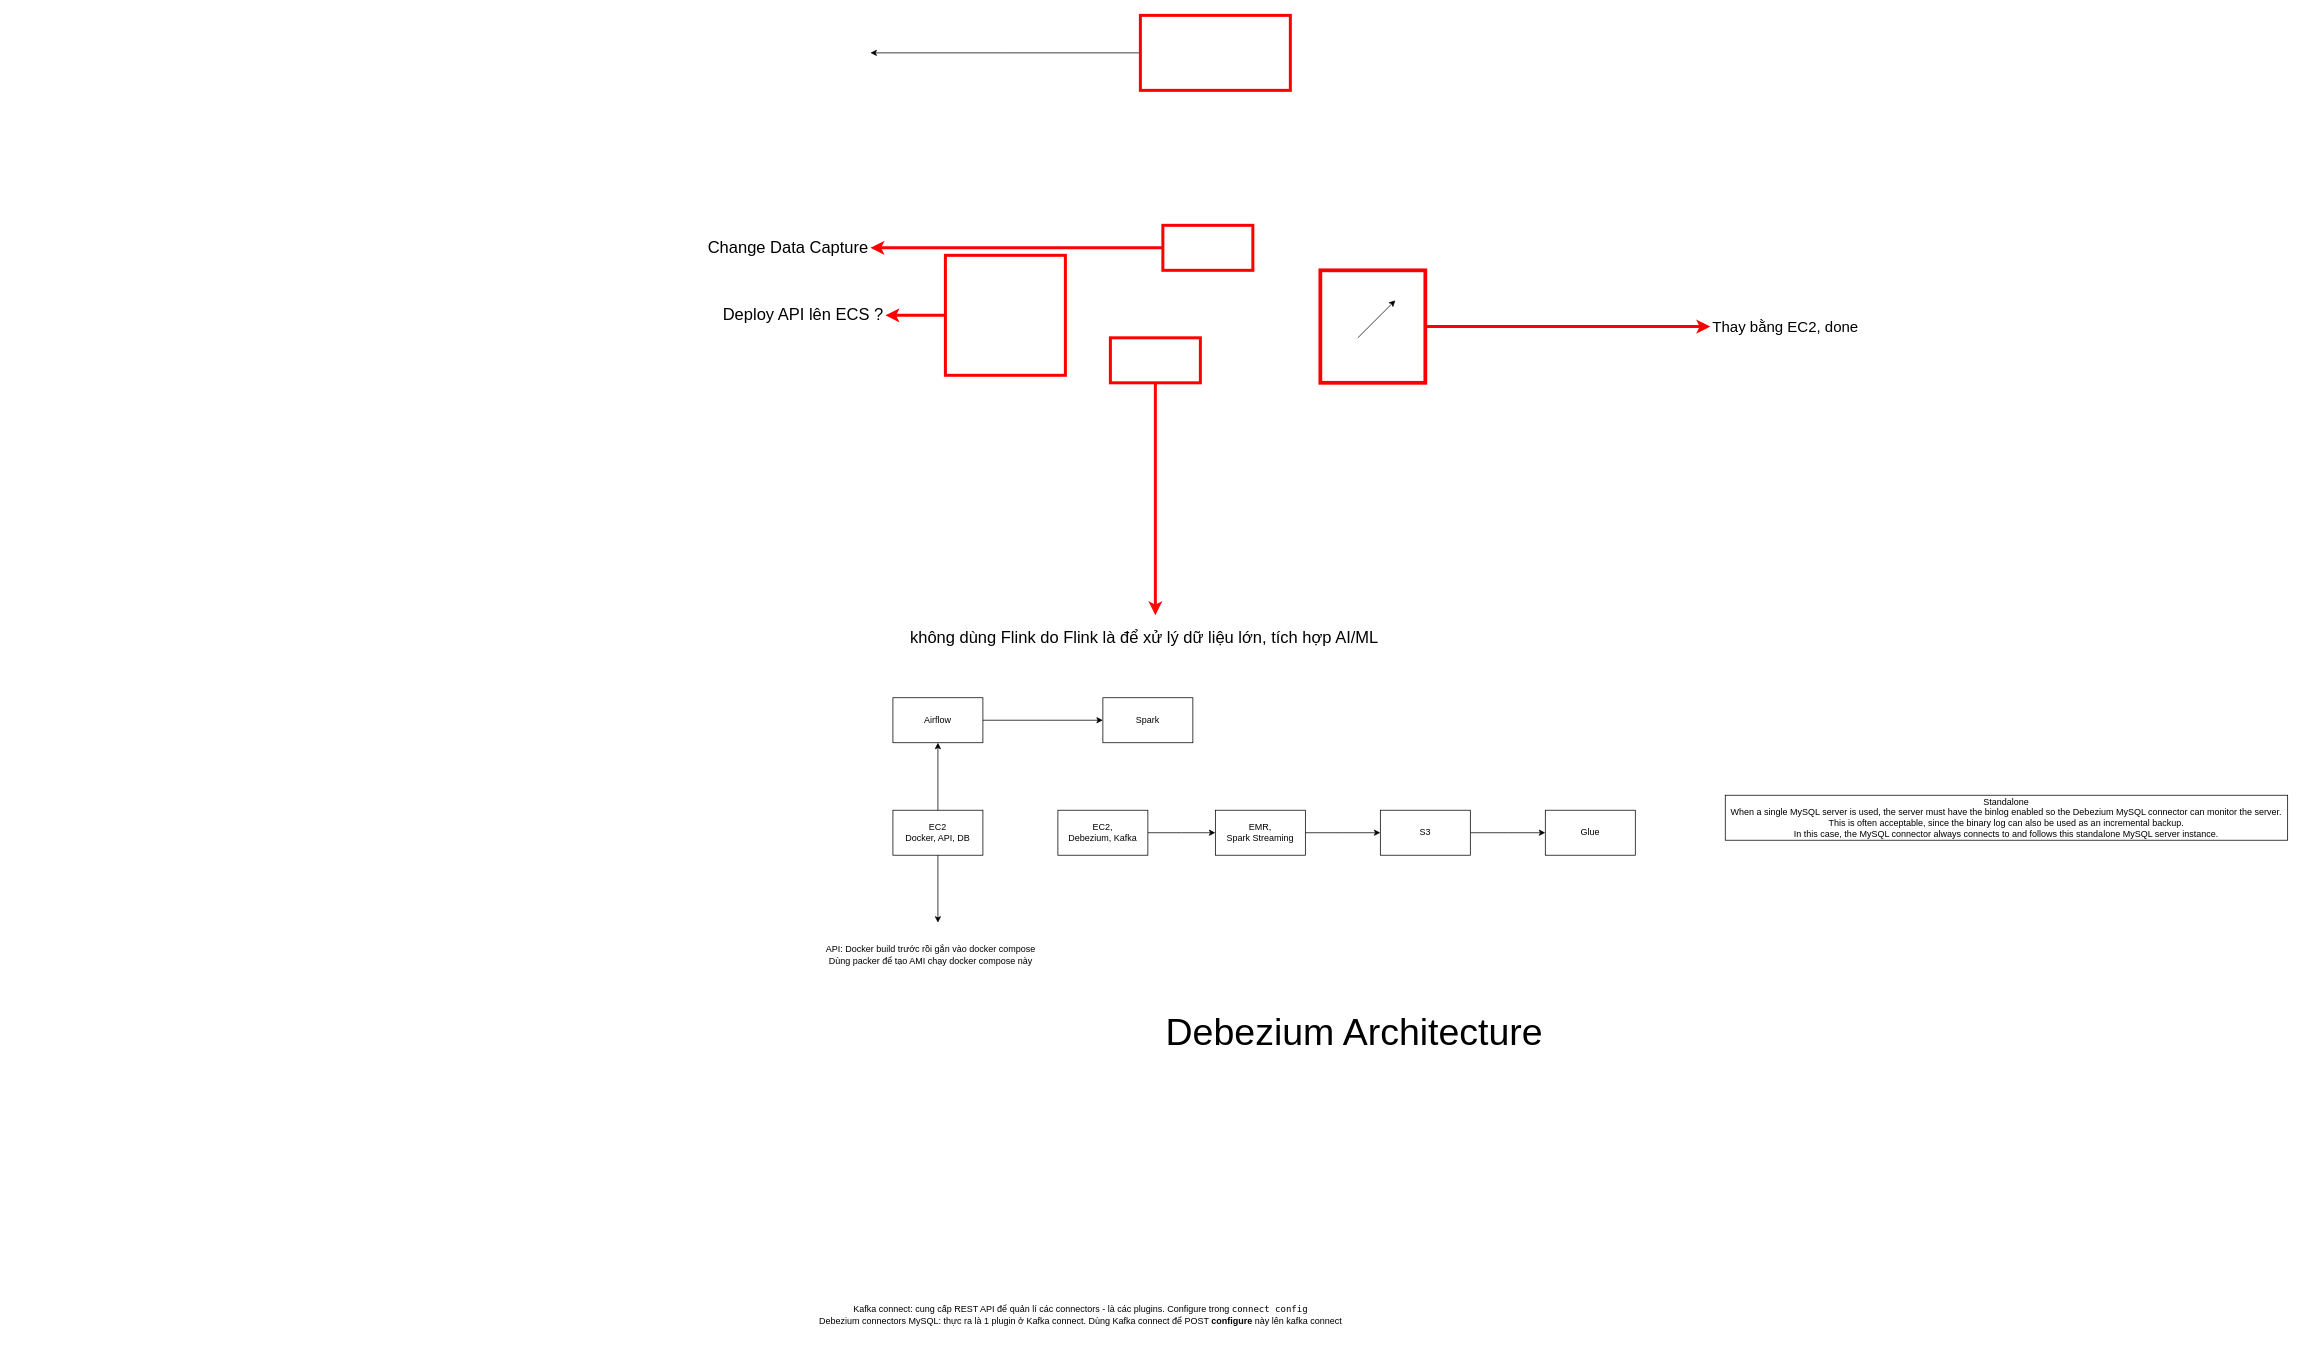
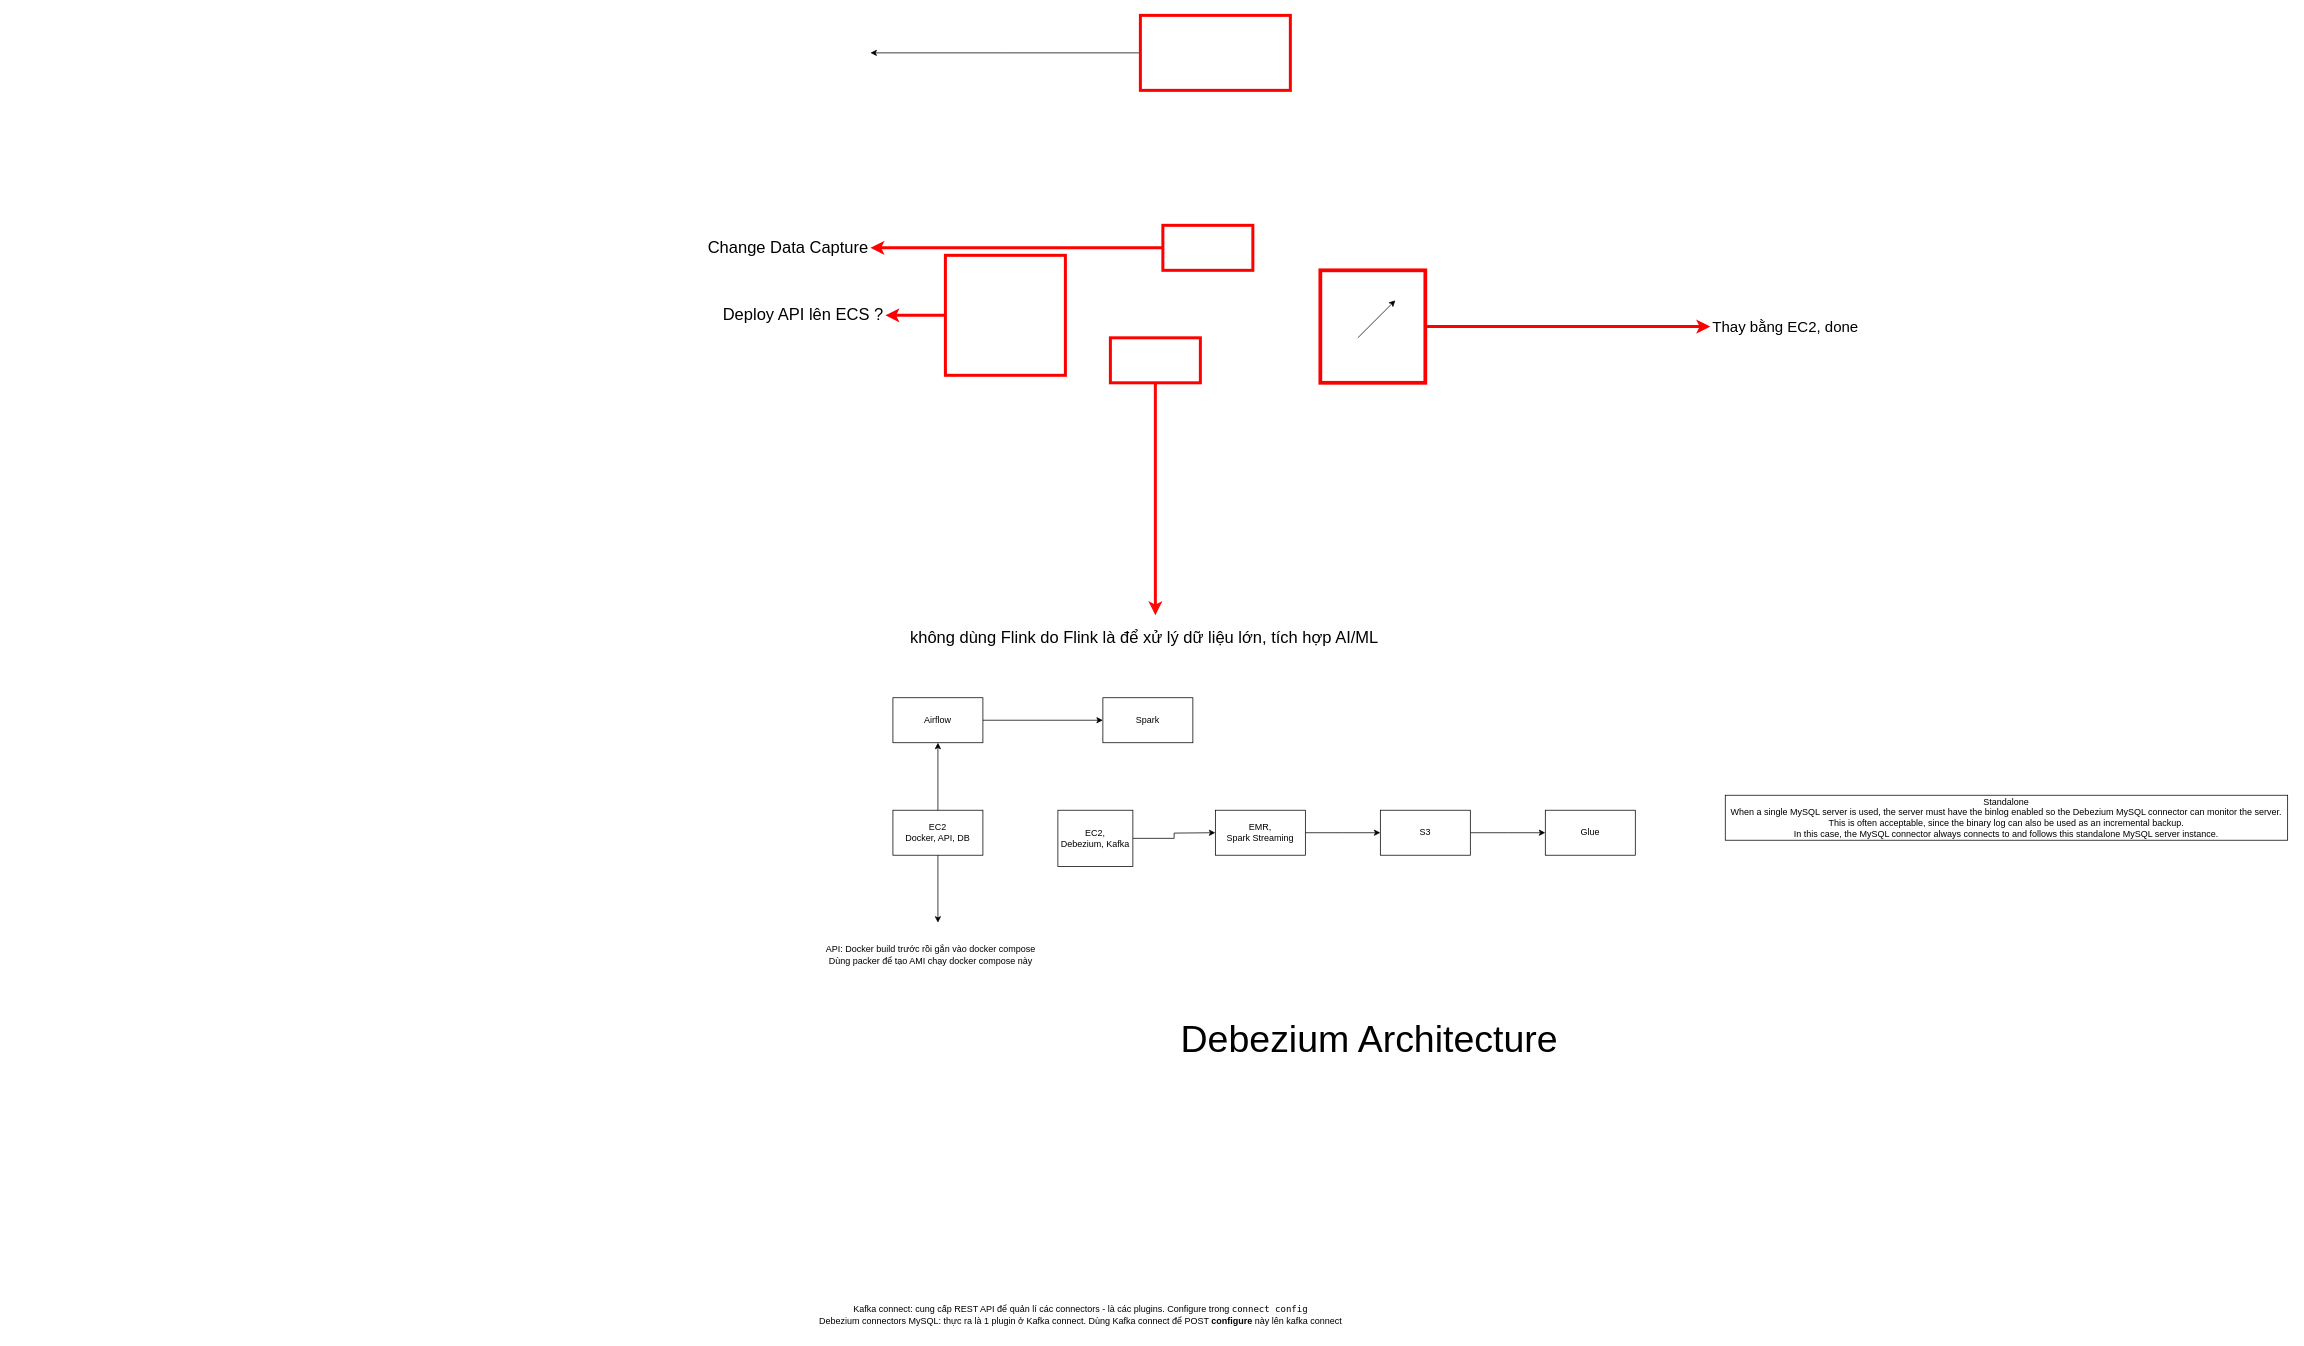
(1103, 833) -> (1095, 839)
(1354, 1032) -> (1369, 1039)
